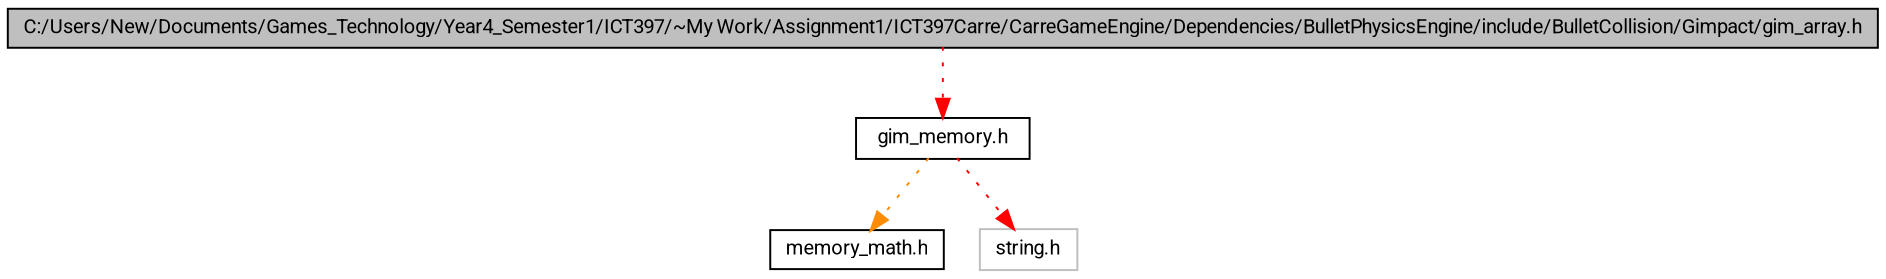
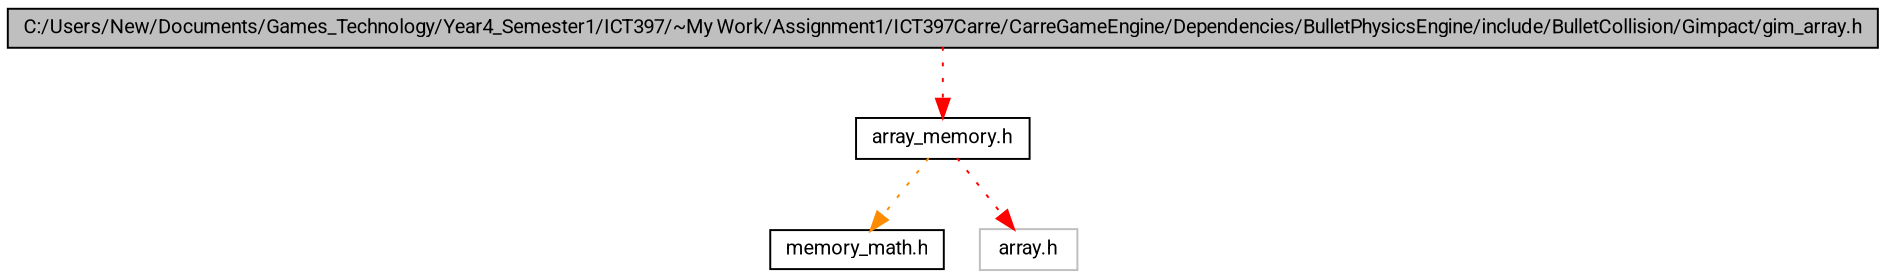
(943, 138) -> (943, 138)
(1029, 250) -> (1029, 250)
